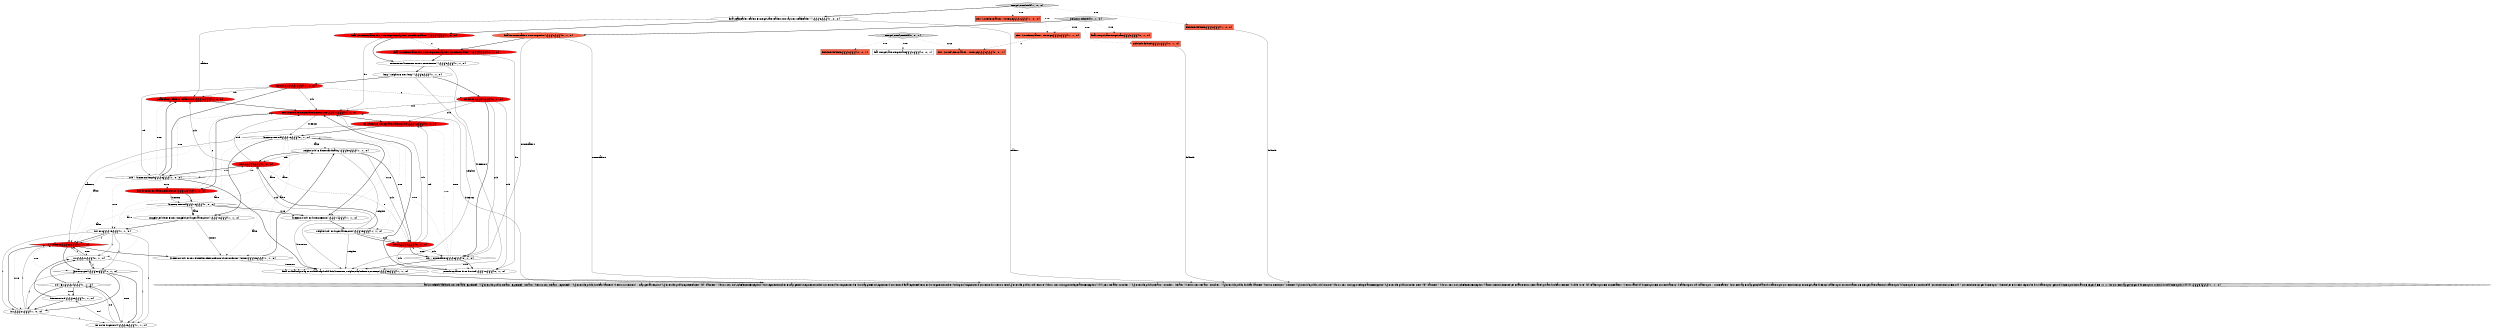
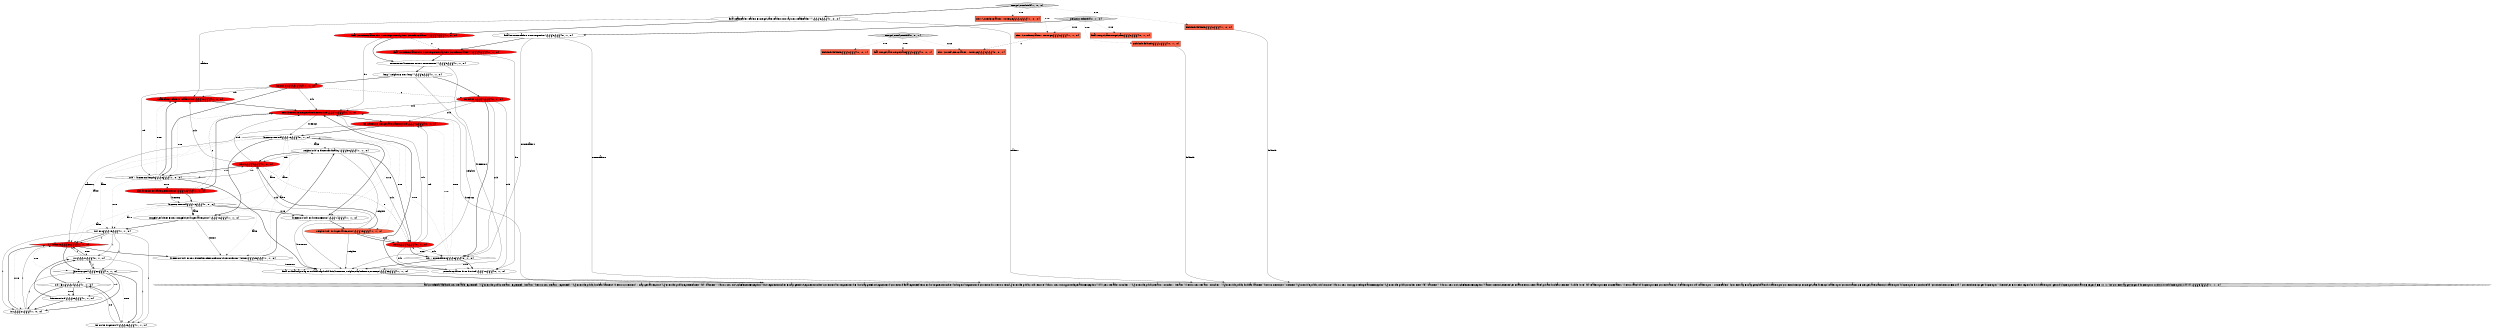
(539, 35) -> (539, 35)
(903, 52) -> (903, 52)
(177, 200) -> (155, 162)
(349, 231) -> (349, 231)
(95, 313) -> (111, 289)
(72, 318) -> none
